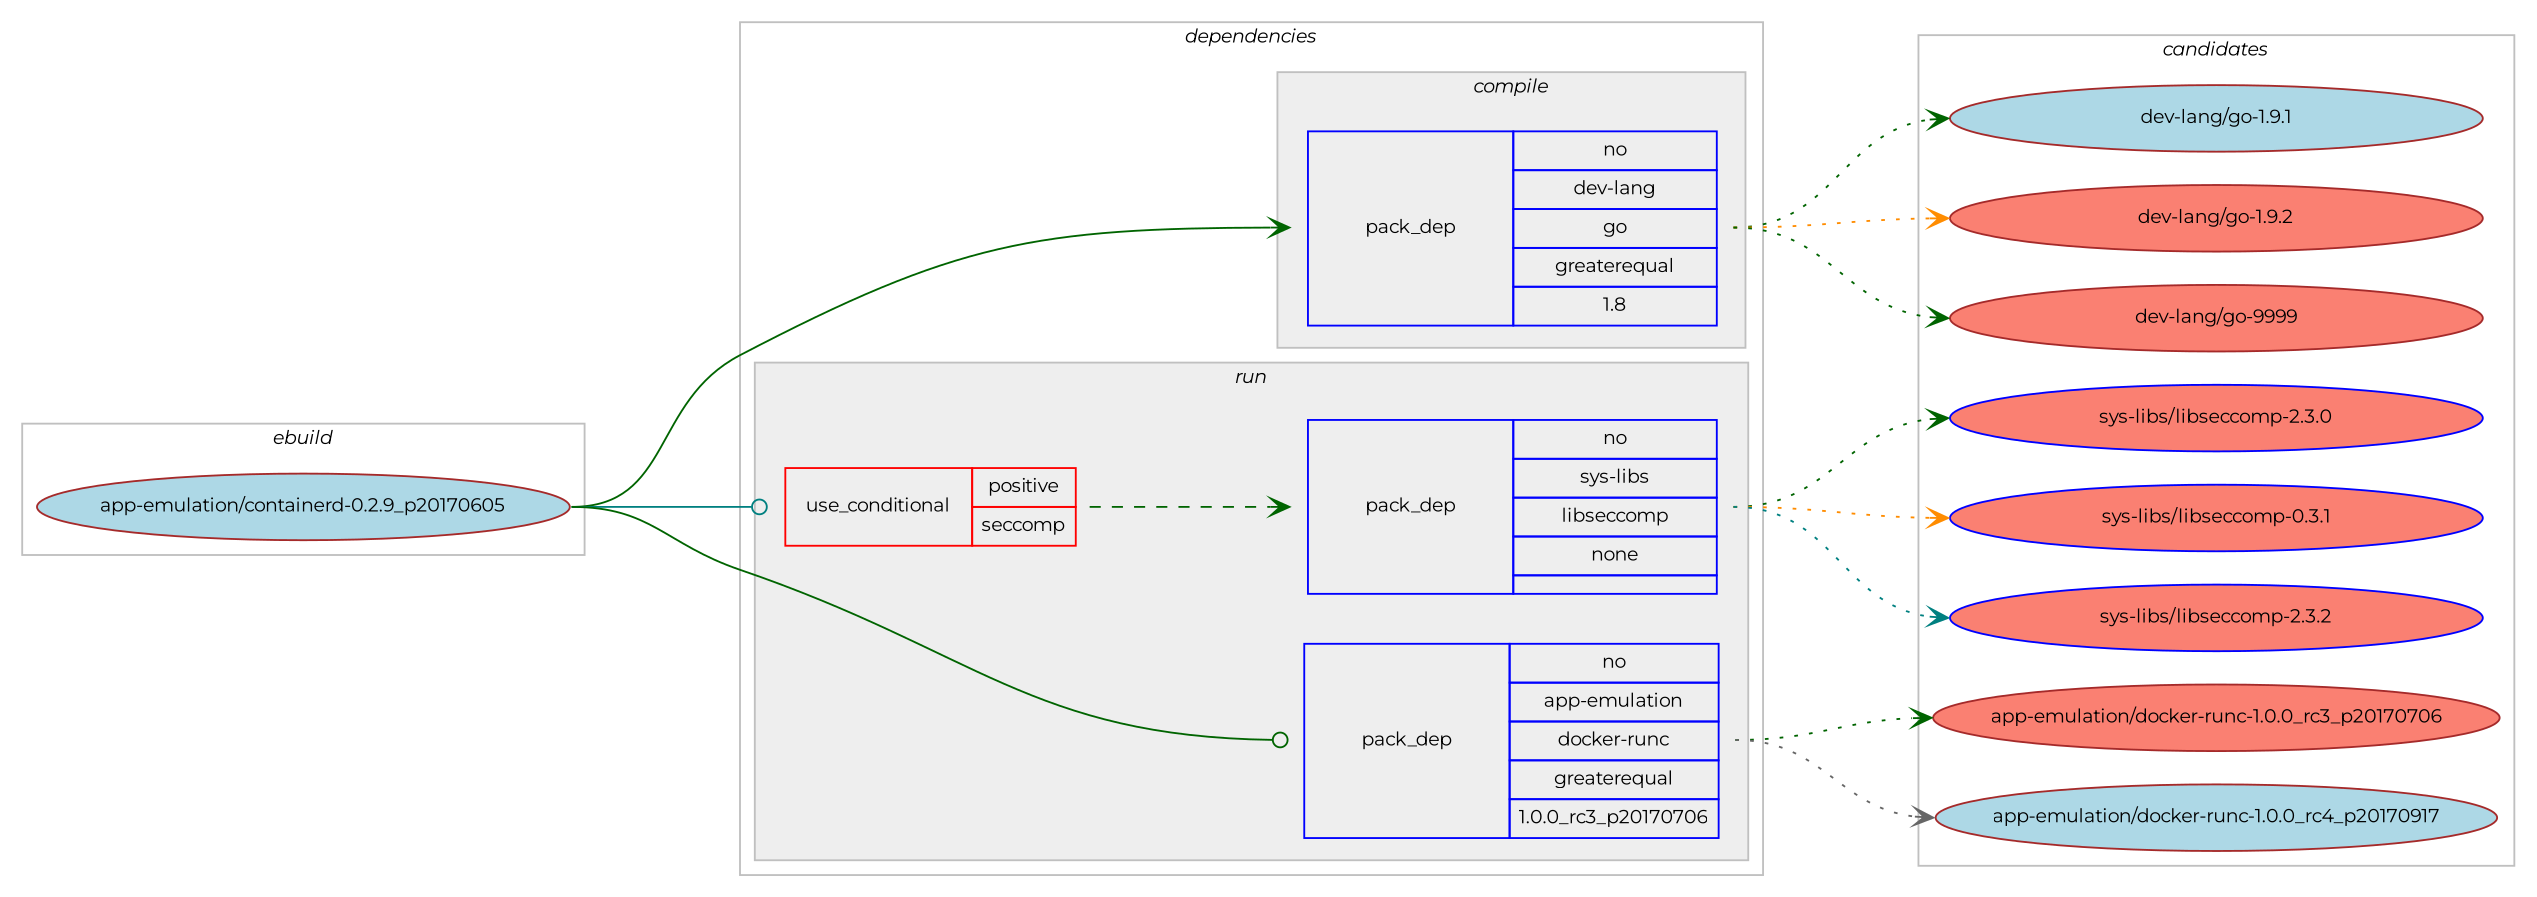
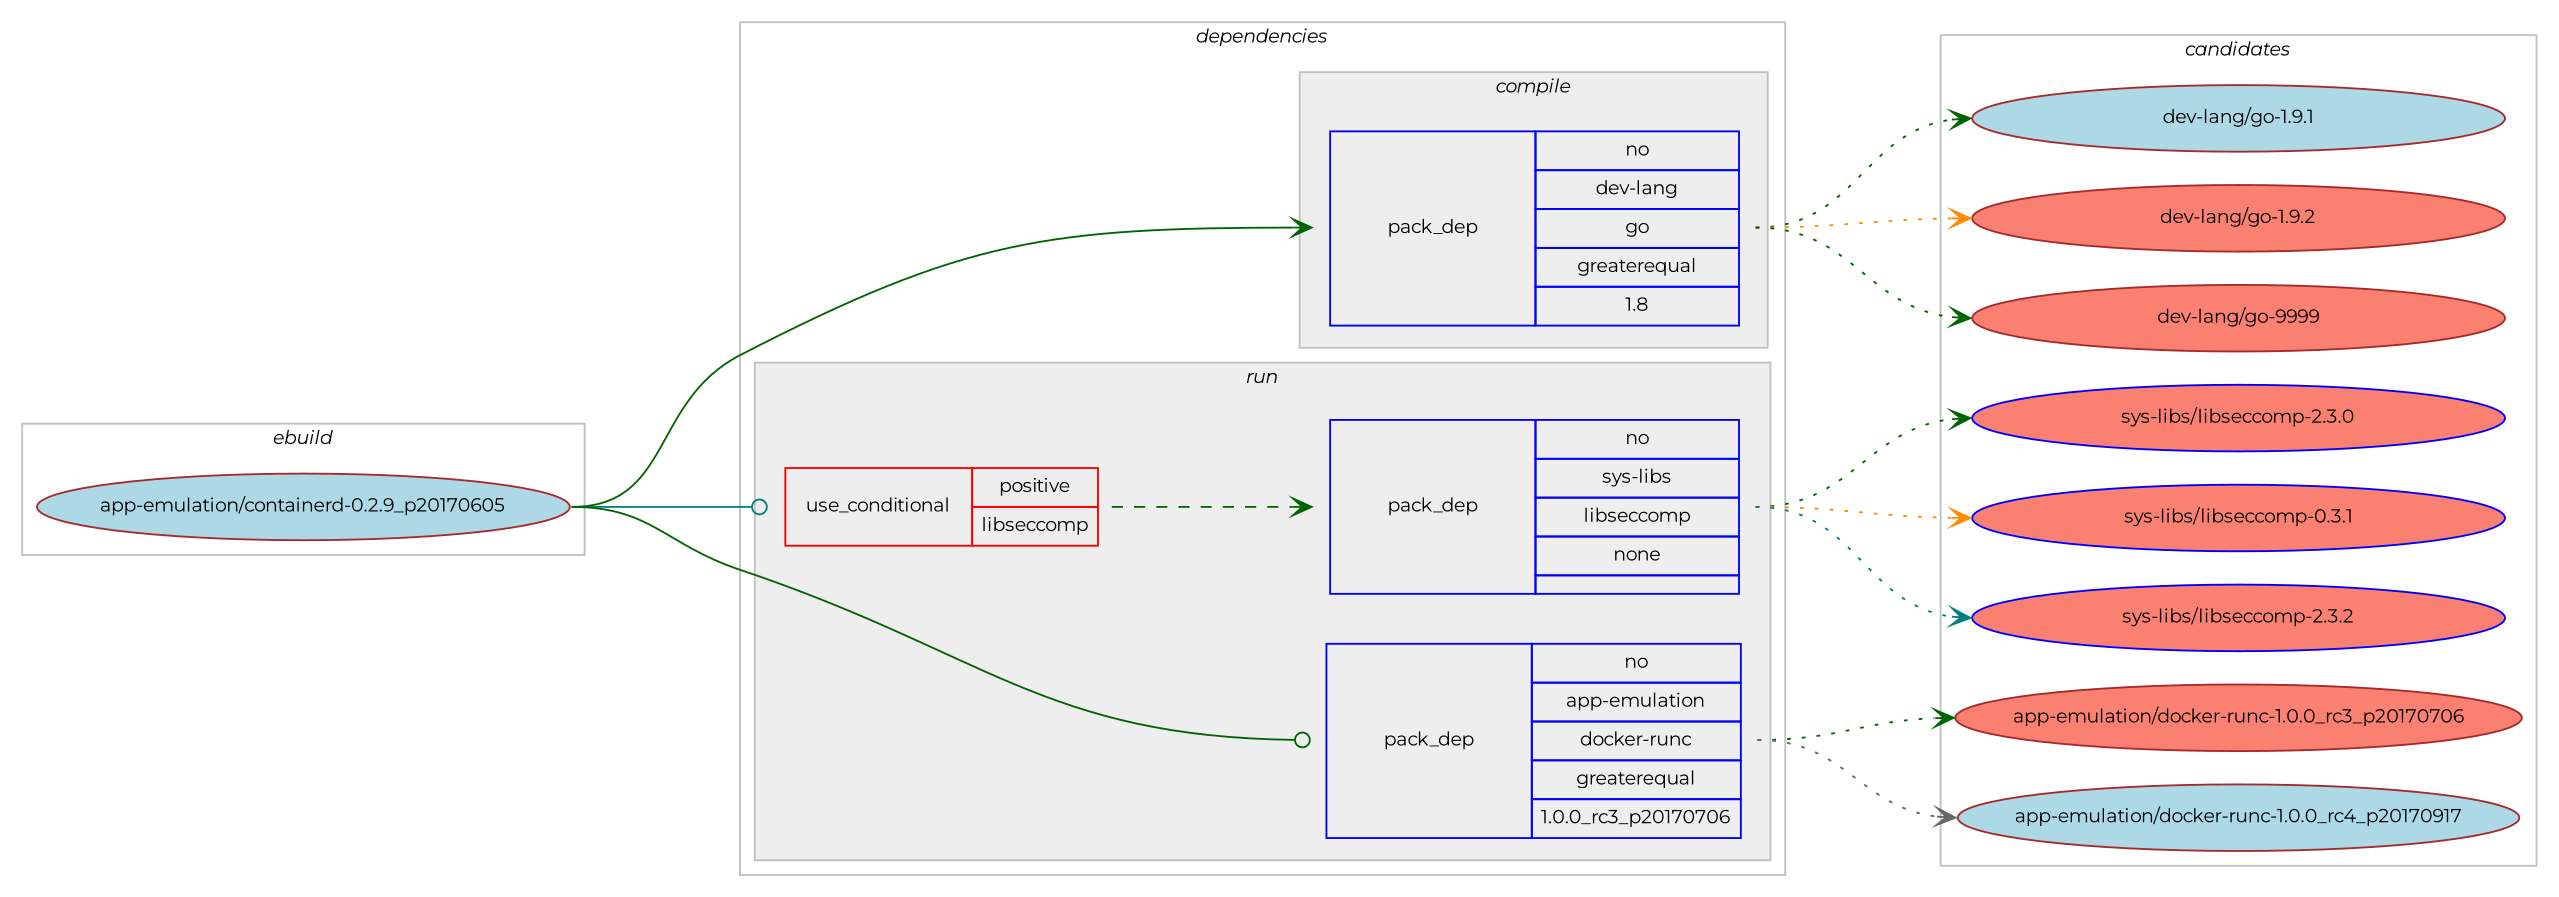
(1024, 525) -> (1035, 525)
